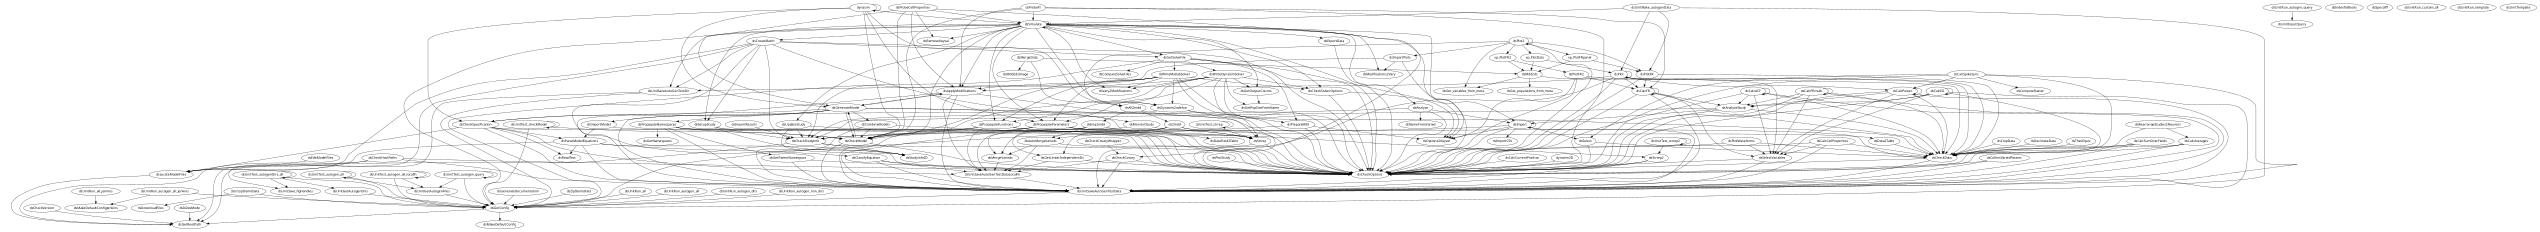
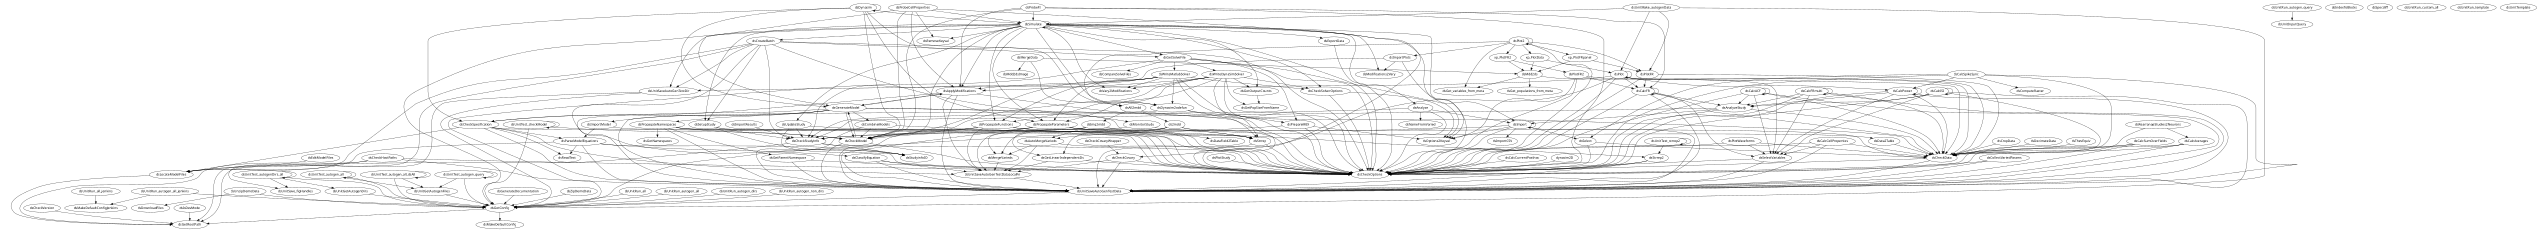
(863, 8) -> (863, 8)
(1209, 125) -> none
(393, 175) -> (393, 175)
